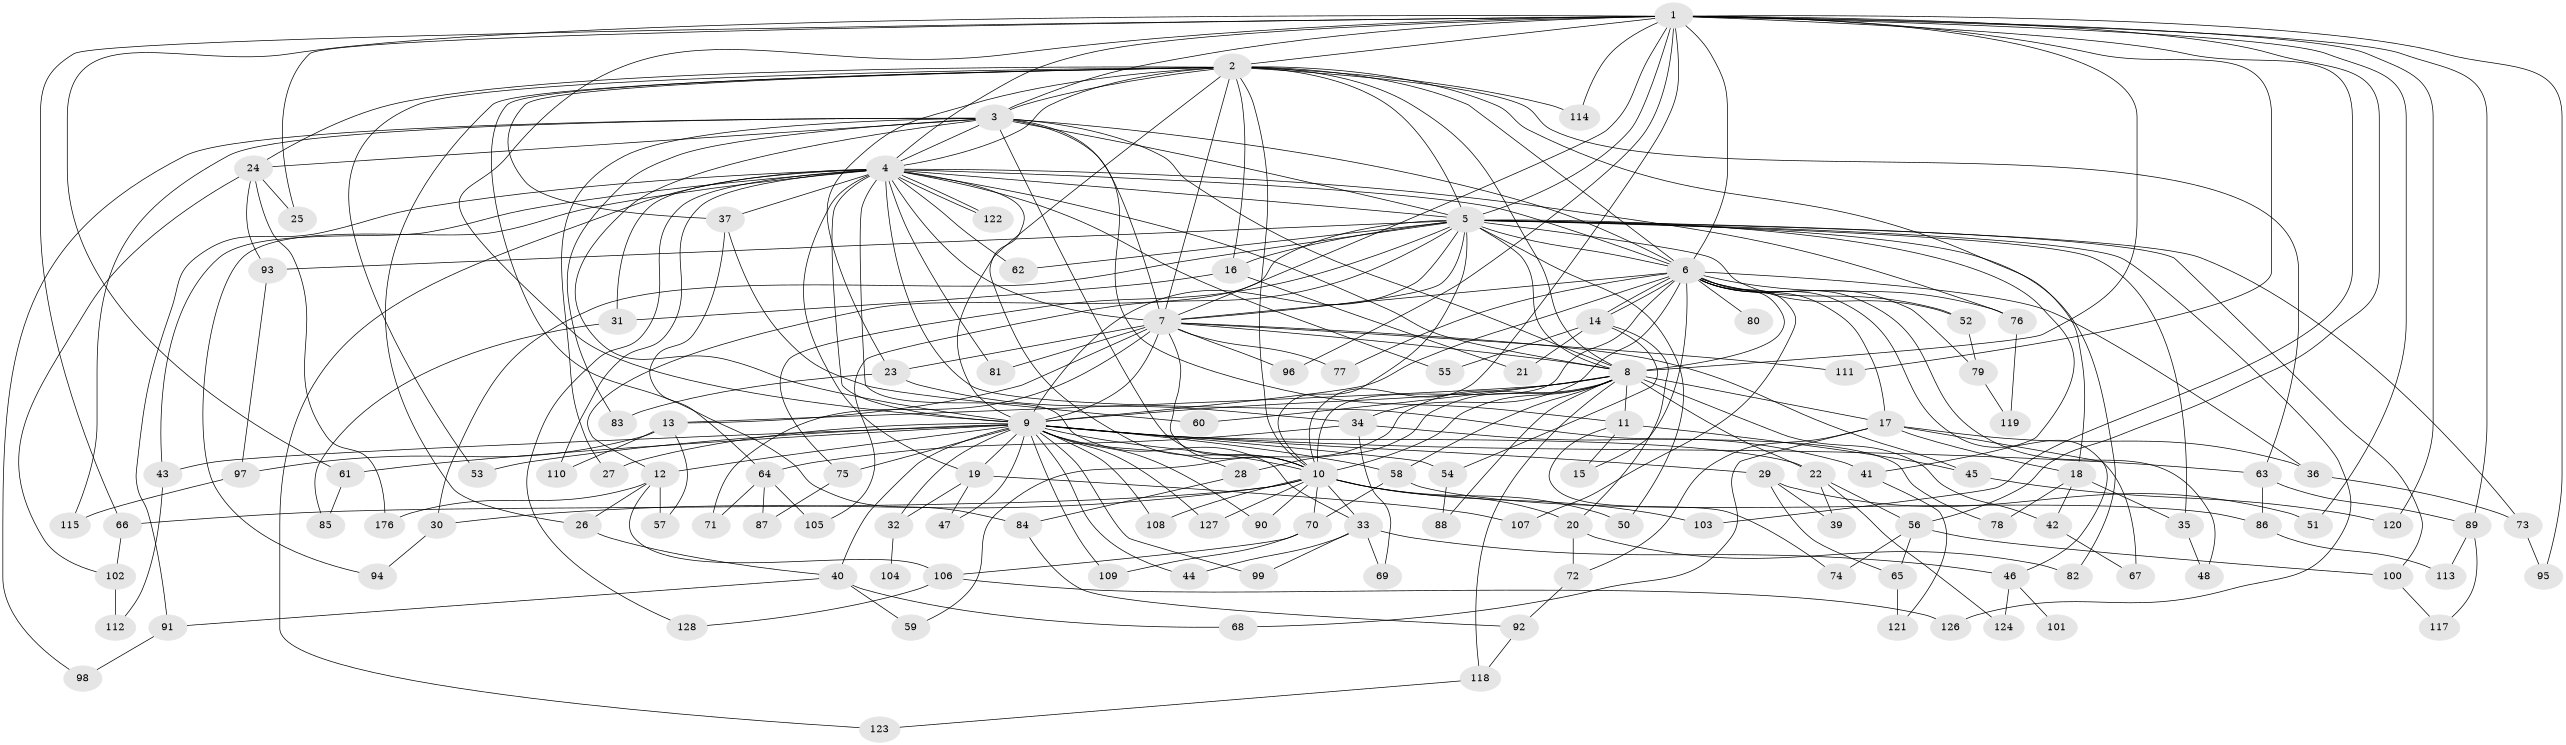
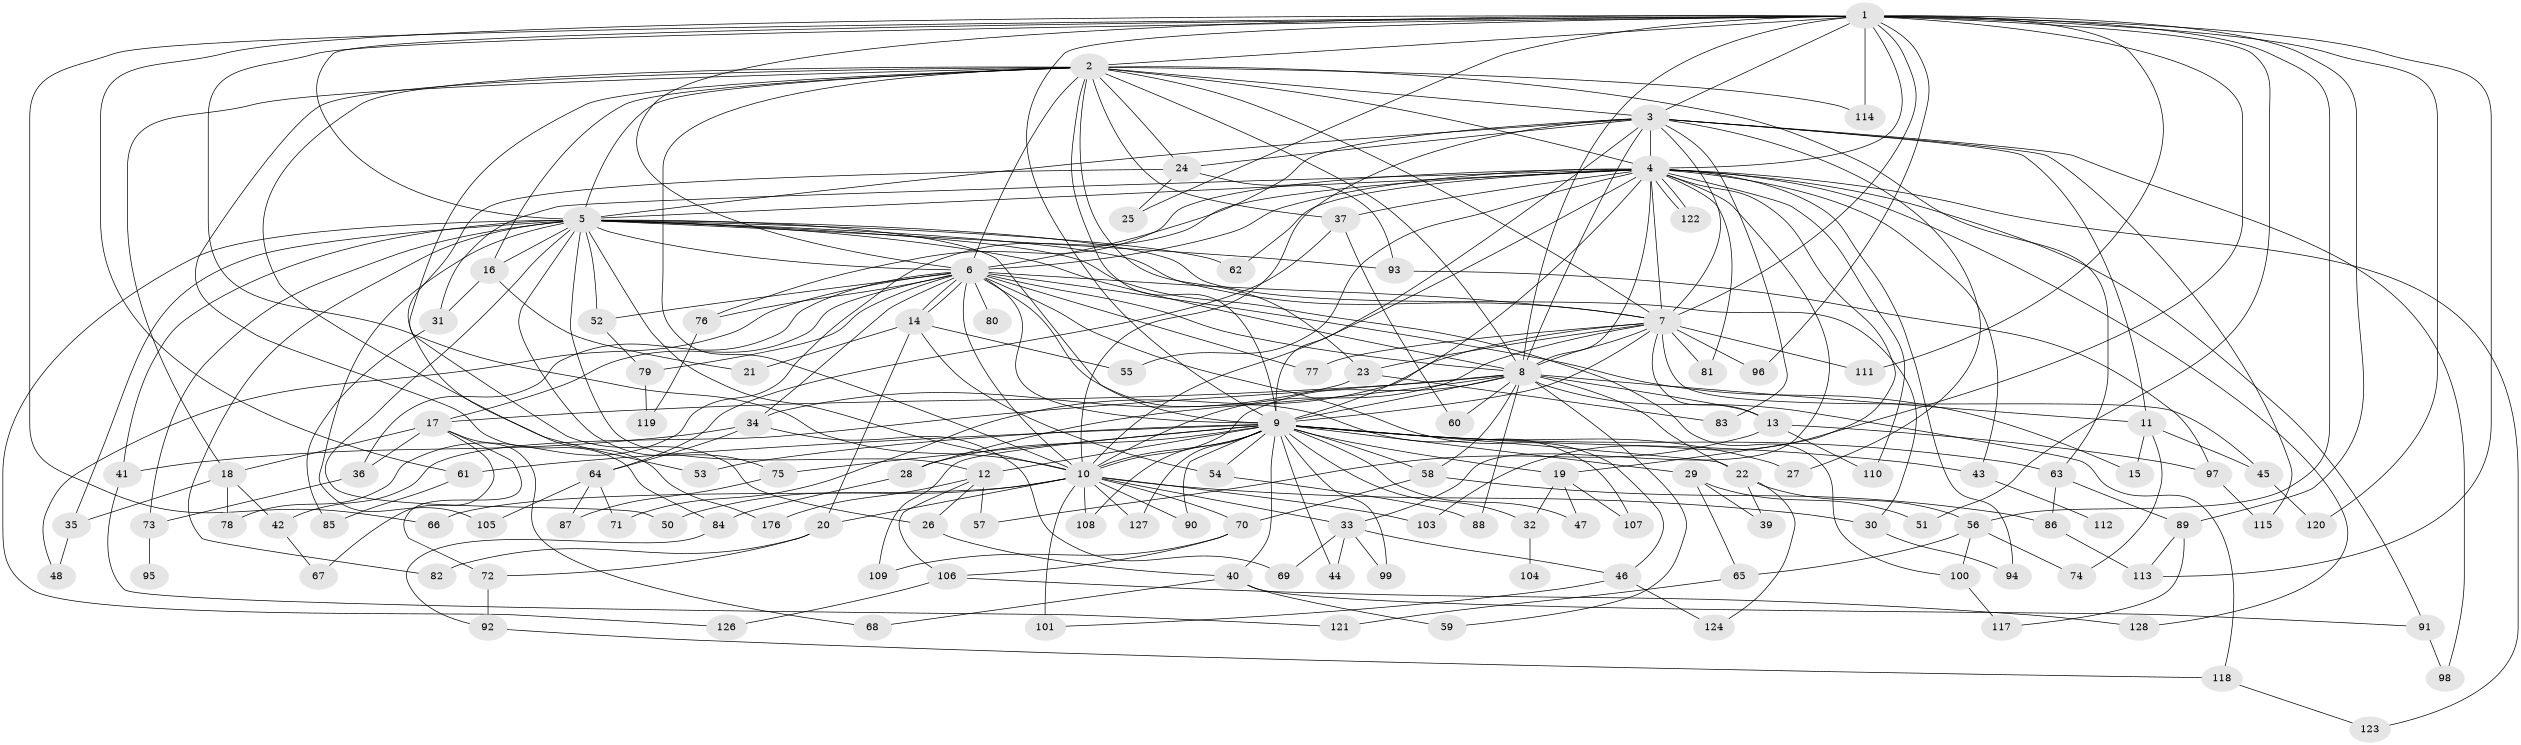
(2367, 40) -> (2491, 149)
none -> (1050, 548)
(115, 577) -> none
